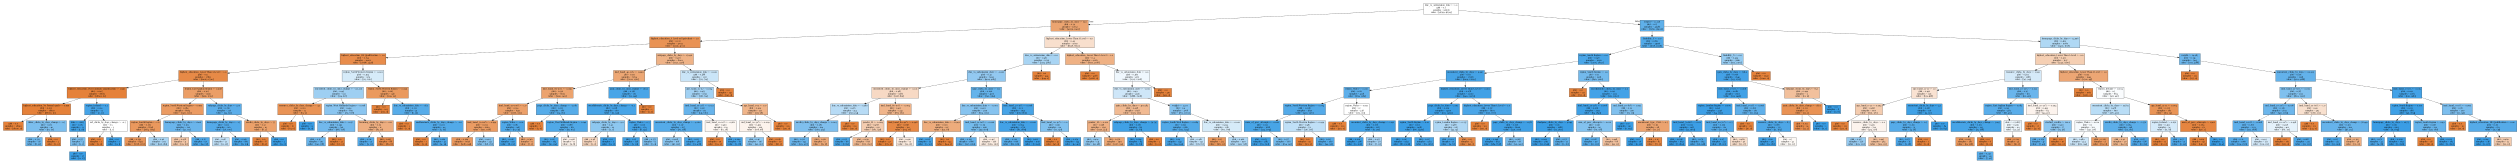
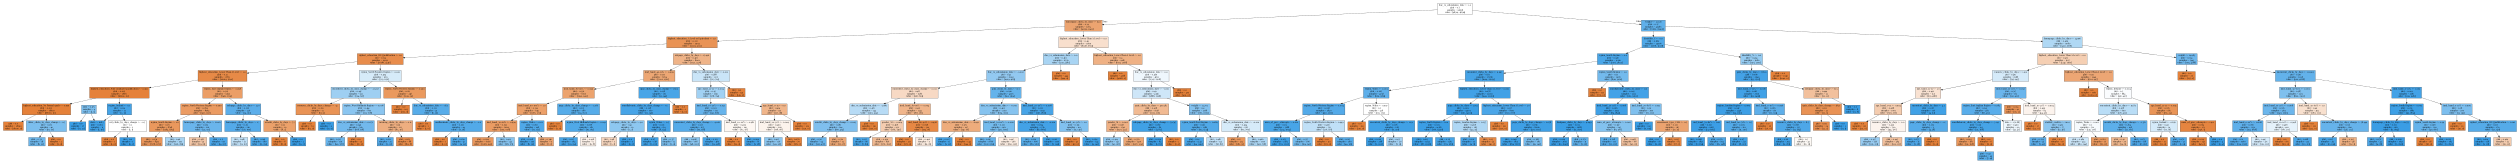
(1940, 126) -> none
(78, 134) -> (92, 116)
(2013, 134) -> (2013, 116)
(1739, 142) -> none
